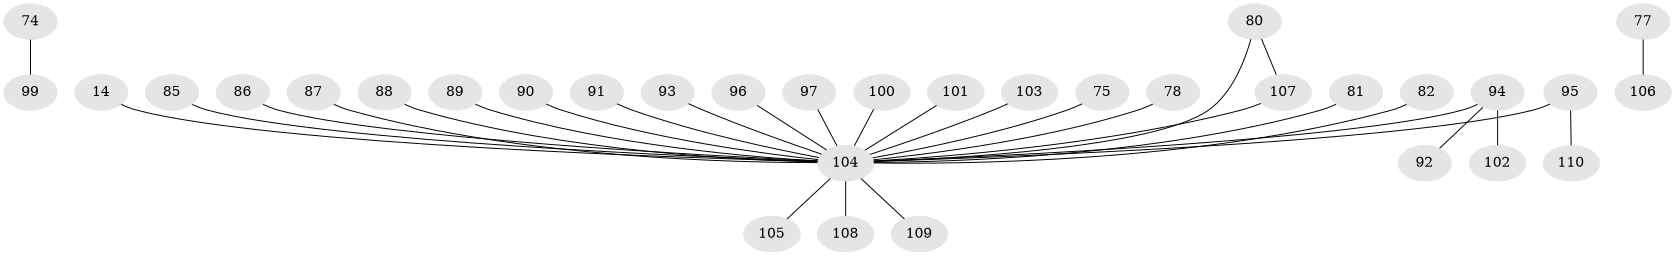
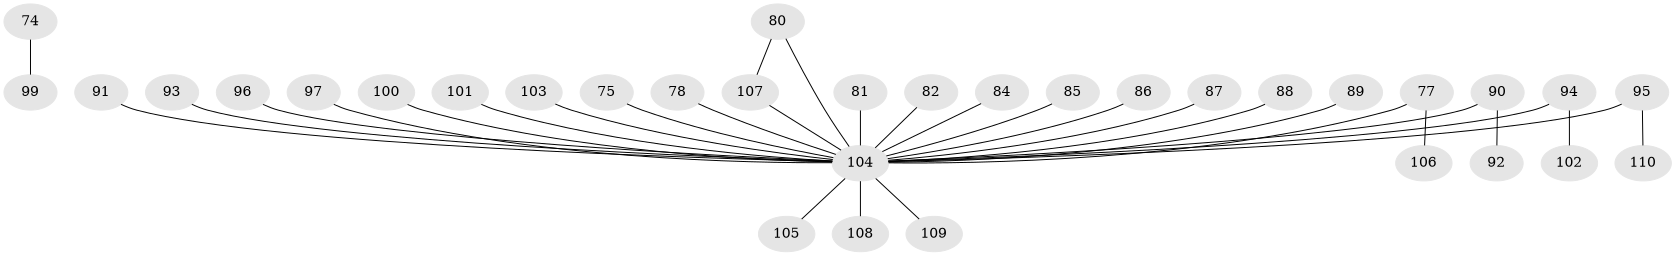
(101, 92) -> (1002, 92)
(1459, 130) -> (1497, 133)
none -> (1150, 152)
